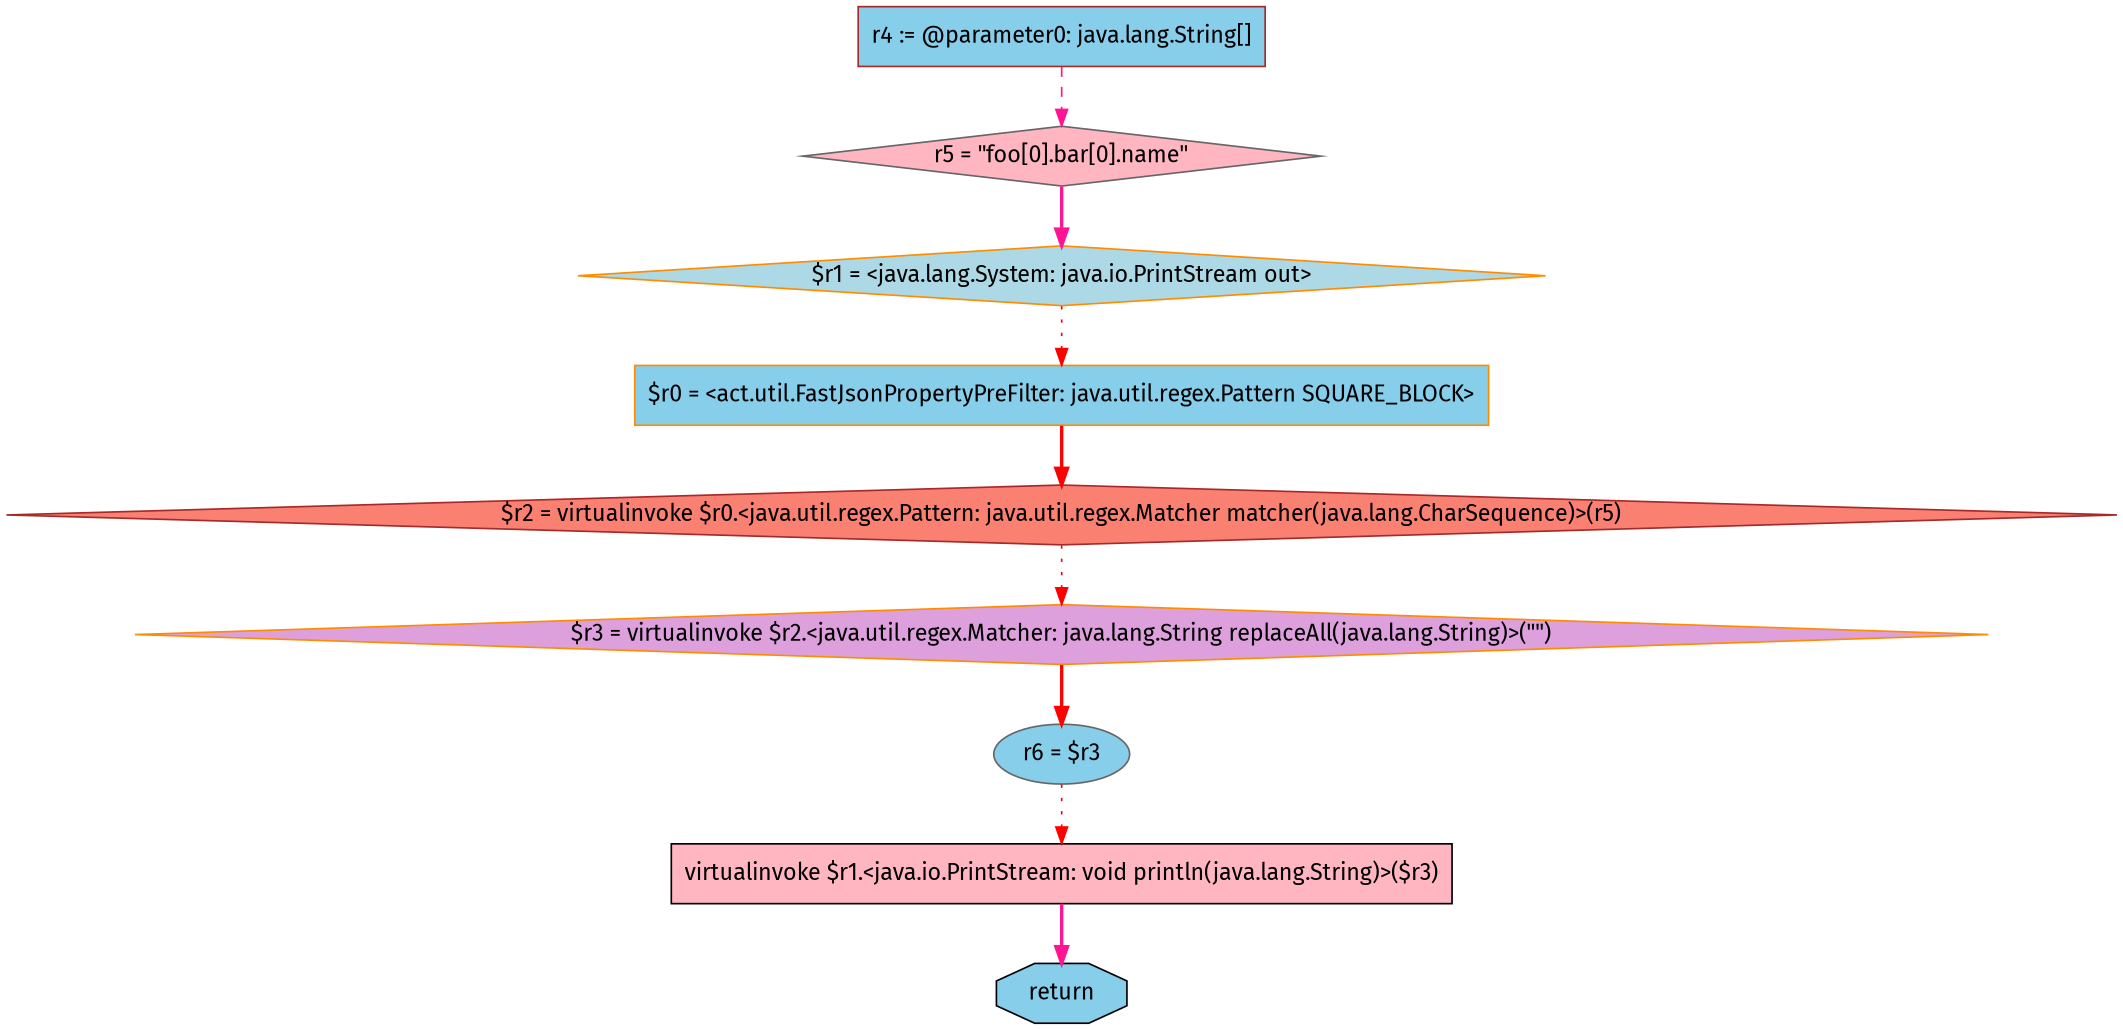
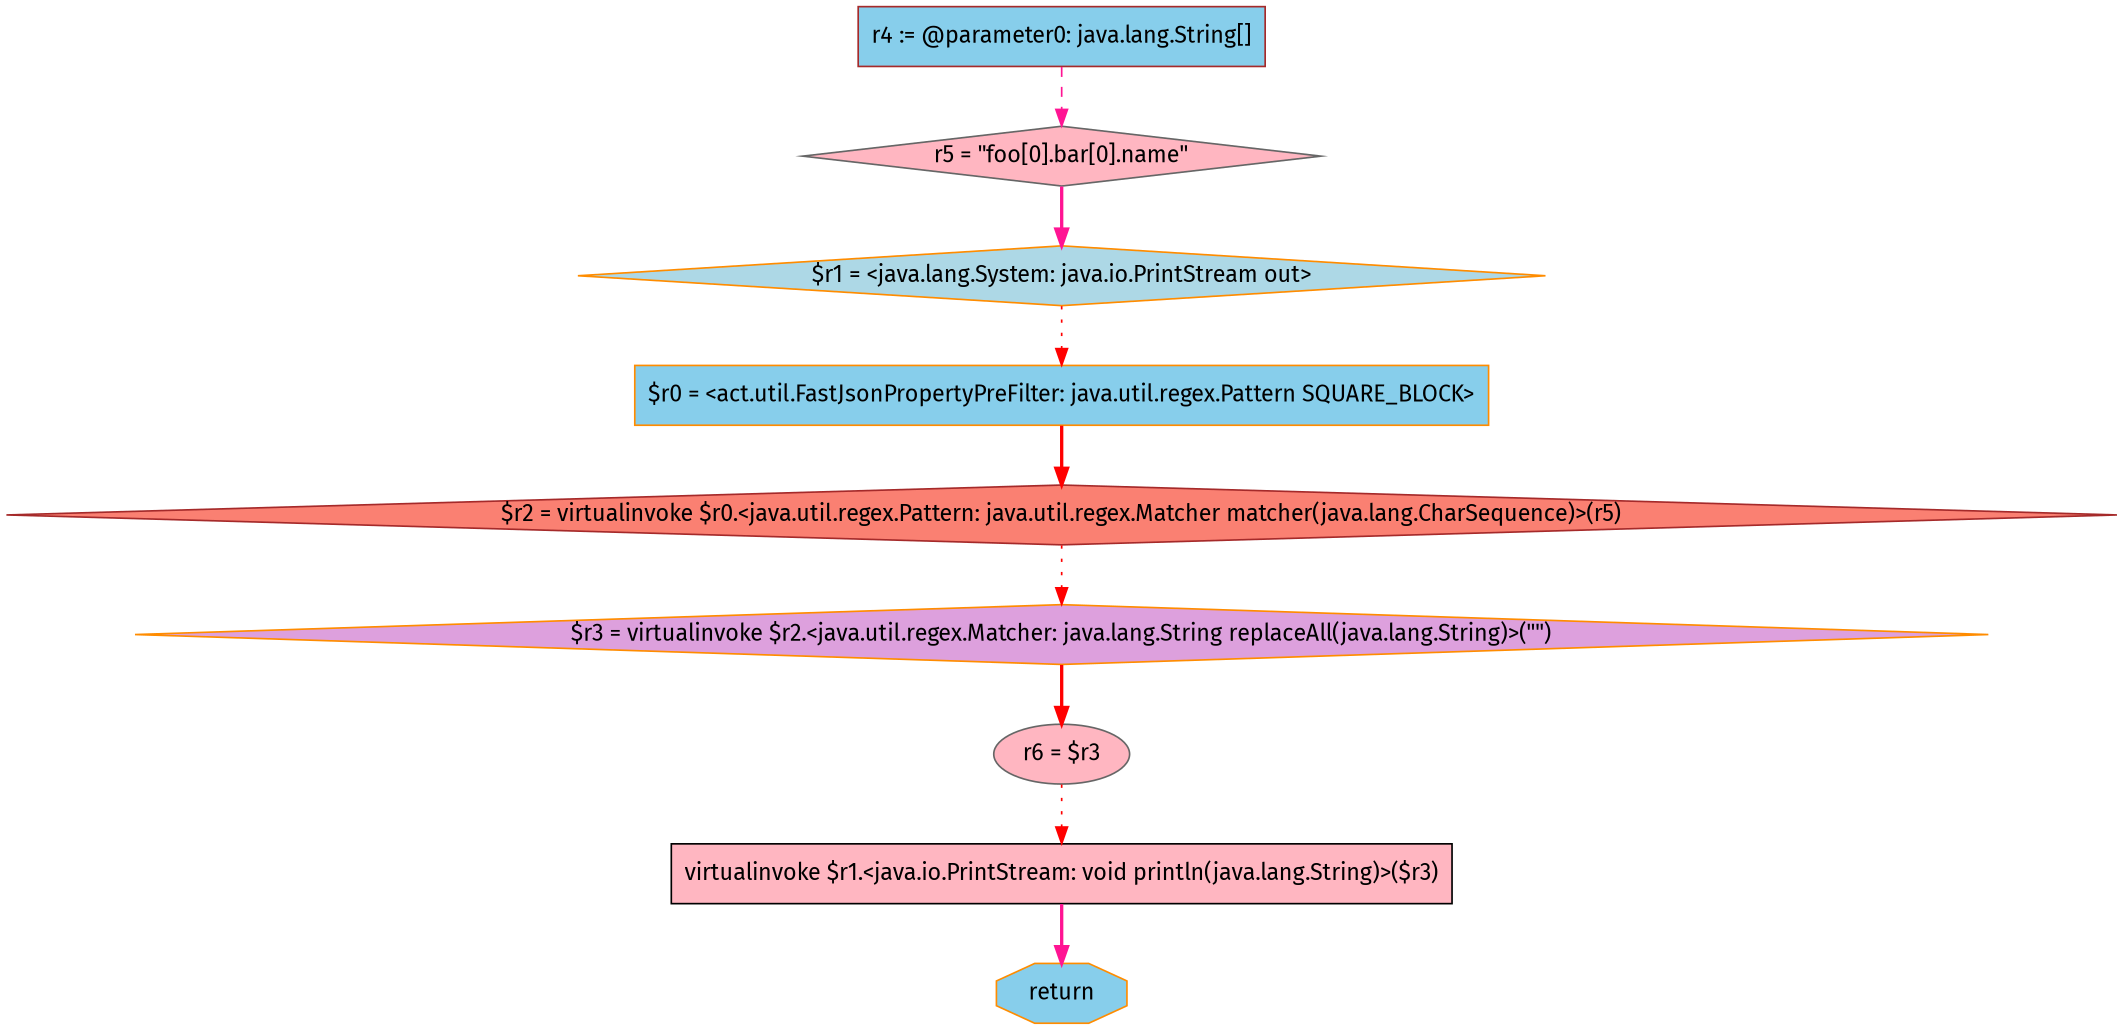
(1062, 754) -> (1062, 754)
(1062, 993) -> (1062, 993)
